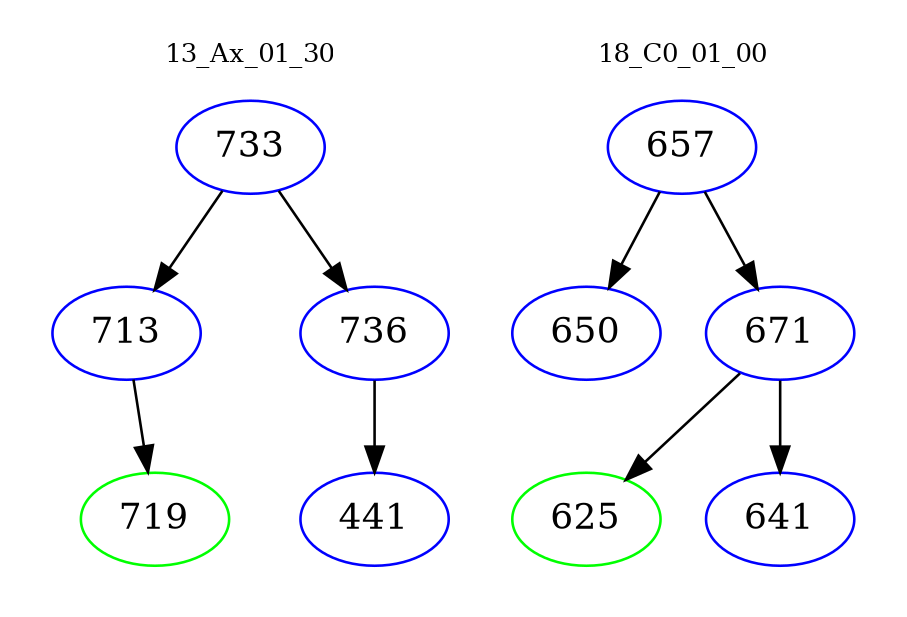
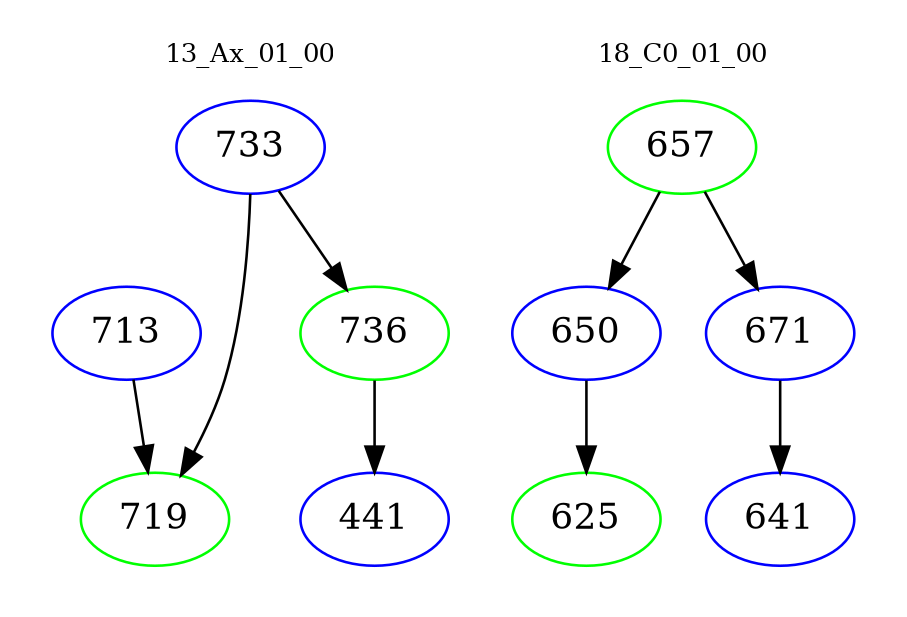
(251, 56) -> (251, 56)
(682, 147) -> (682, 147)
(196, 230) -> (237, 327)
(375, 333) -> (375, 333)
(693, 418) -> (586, 414)
